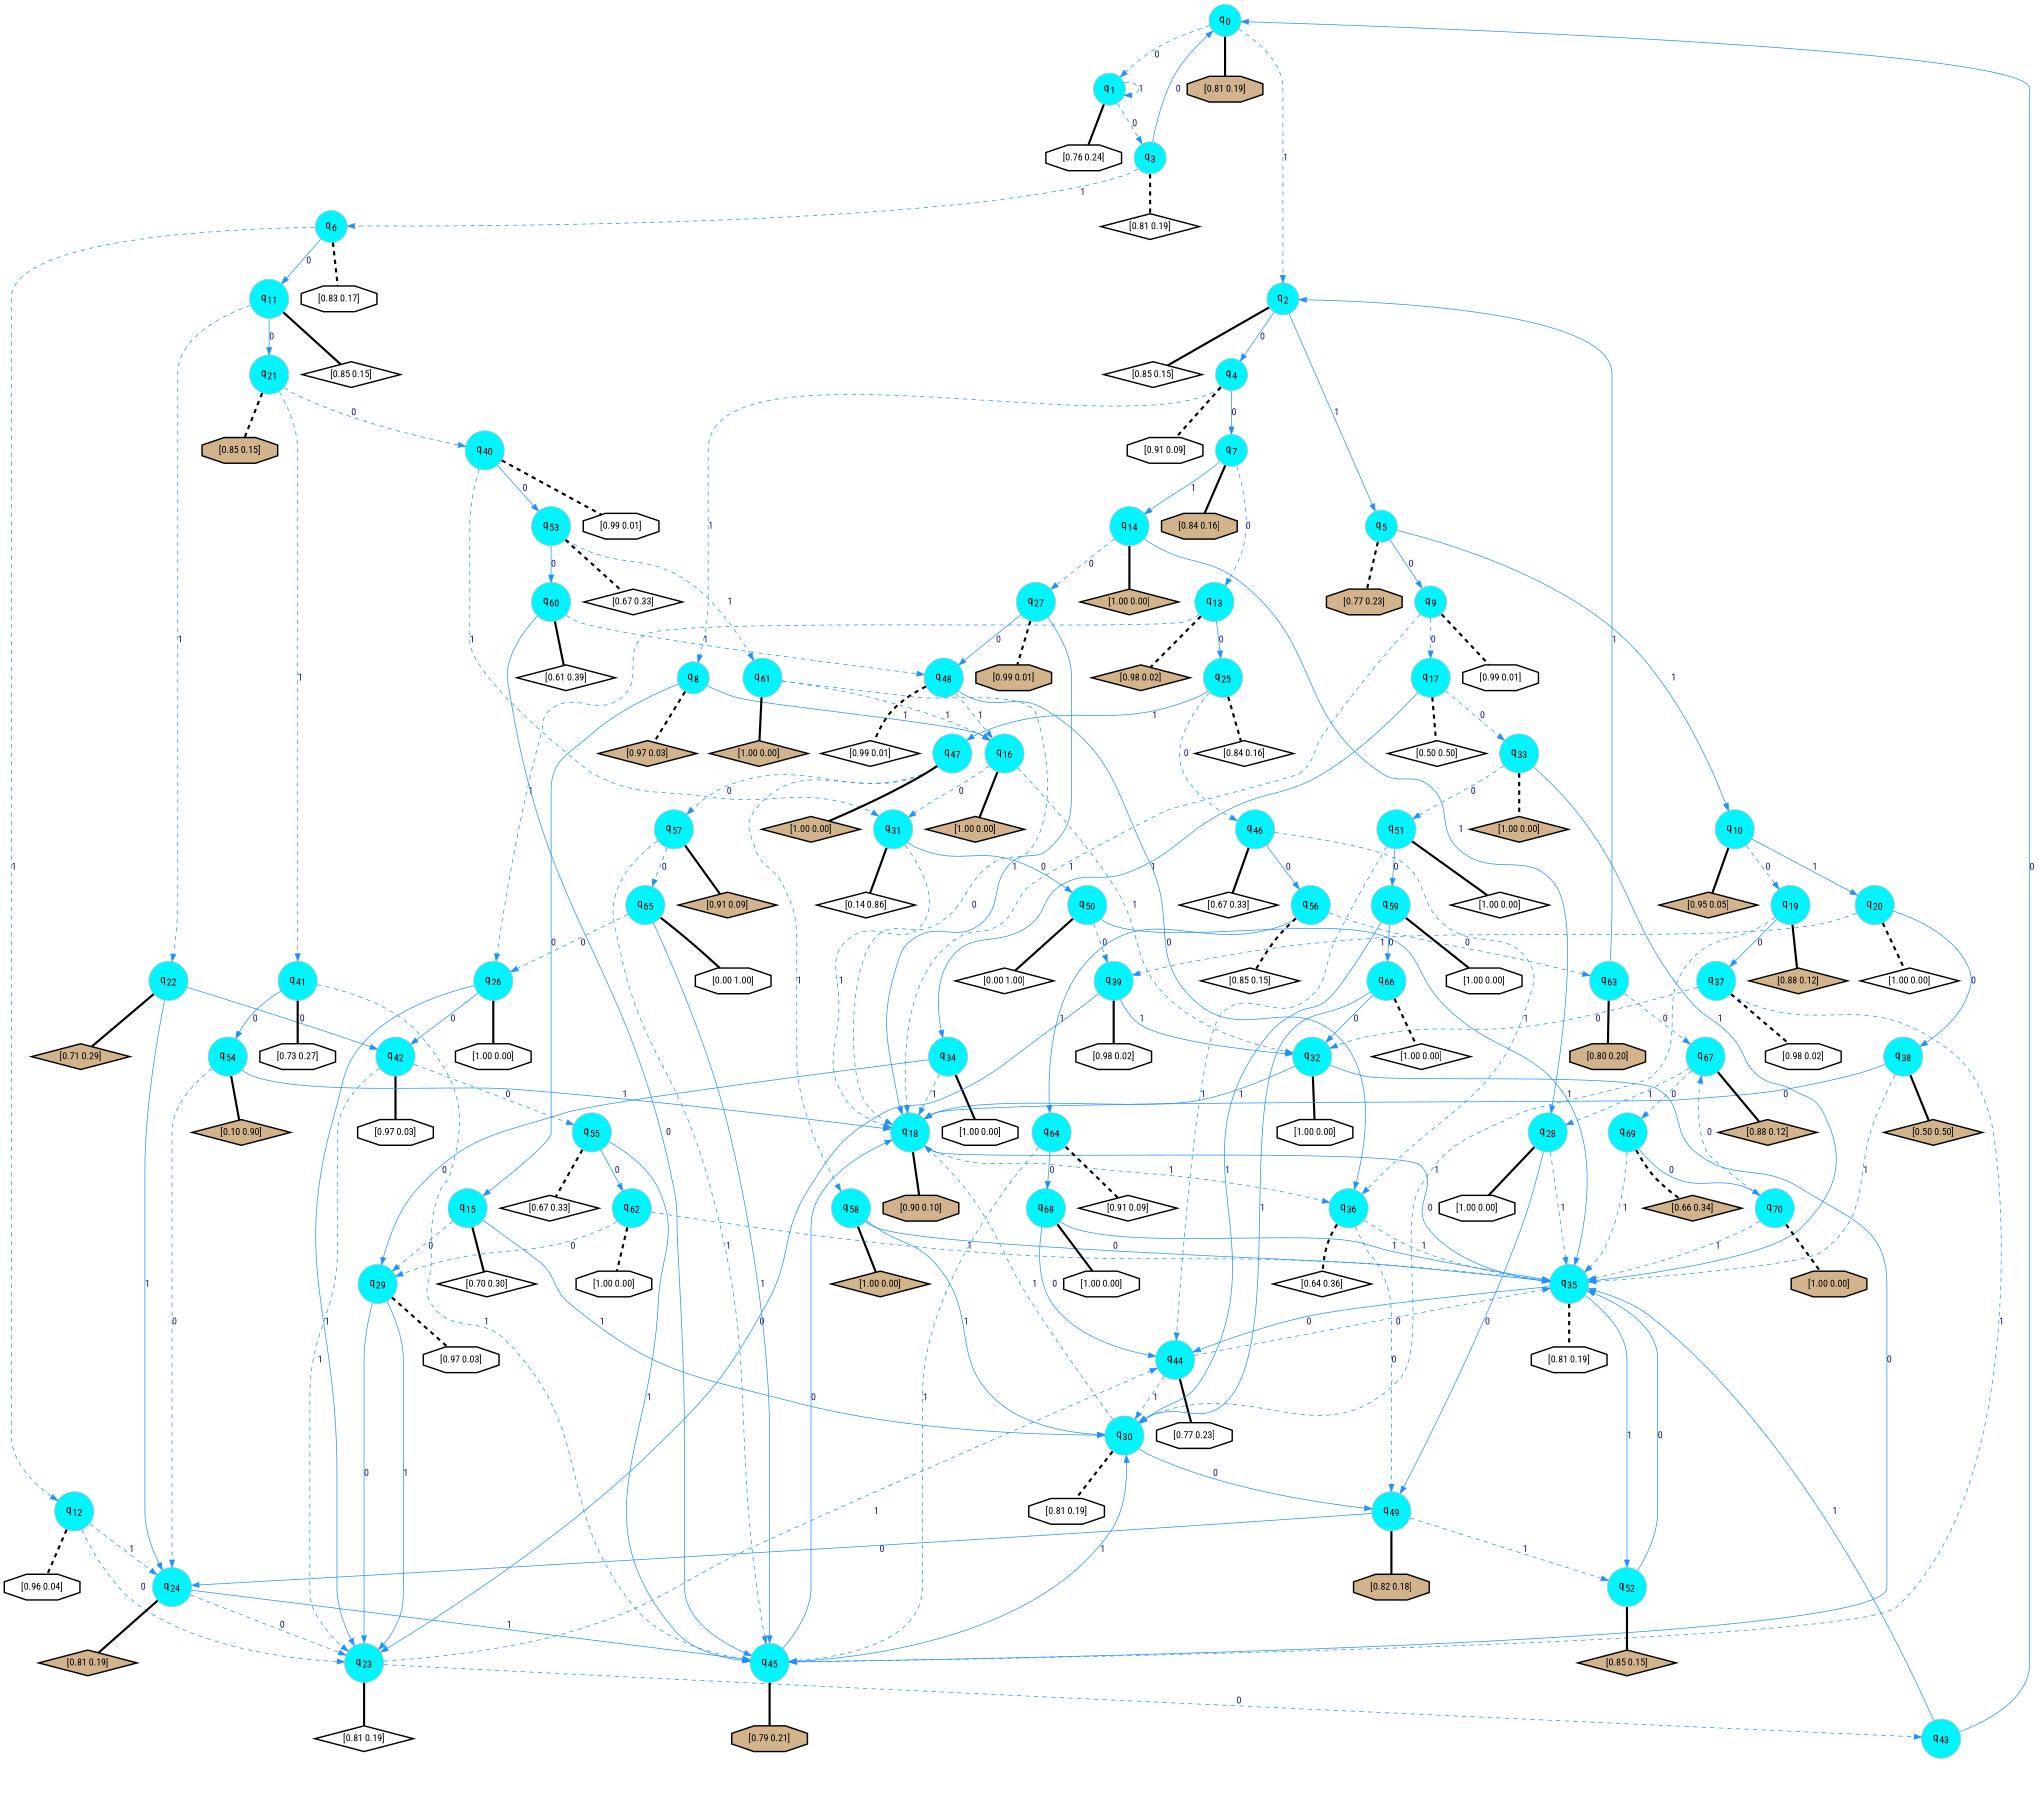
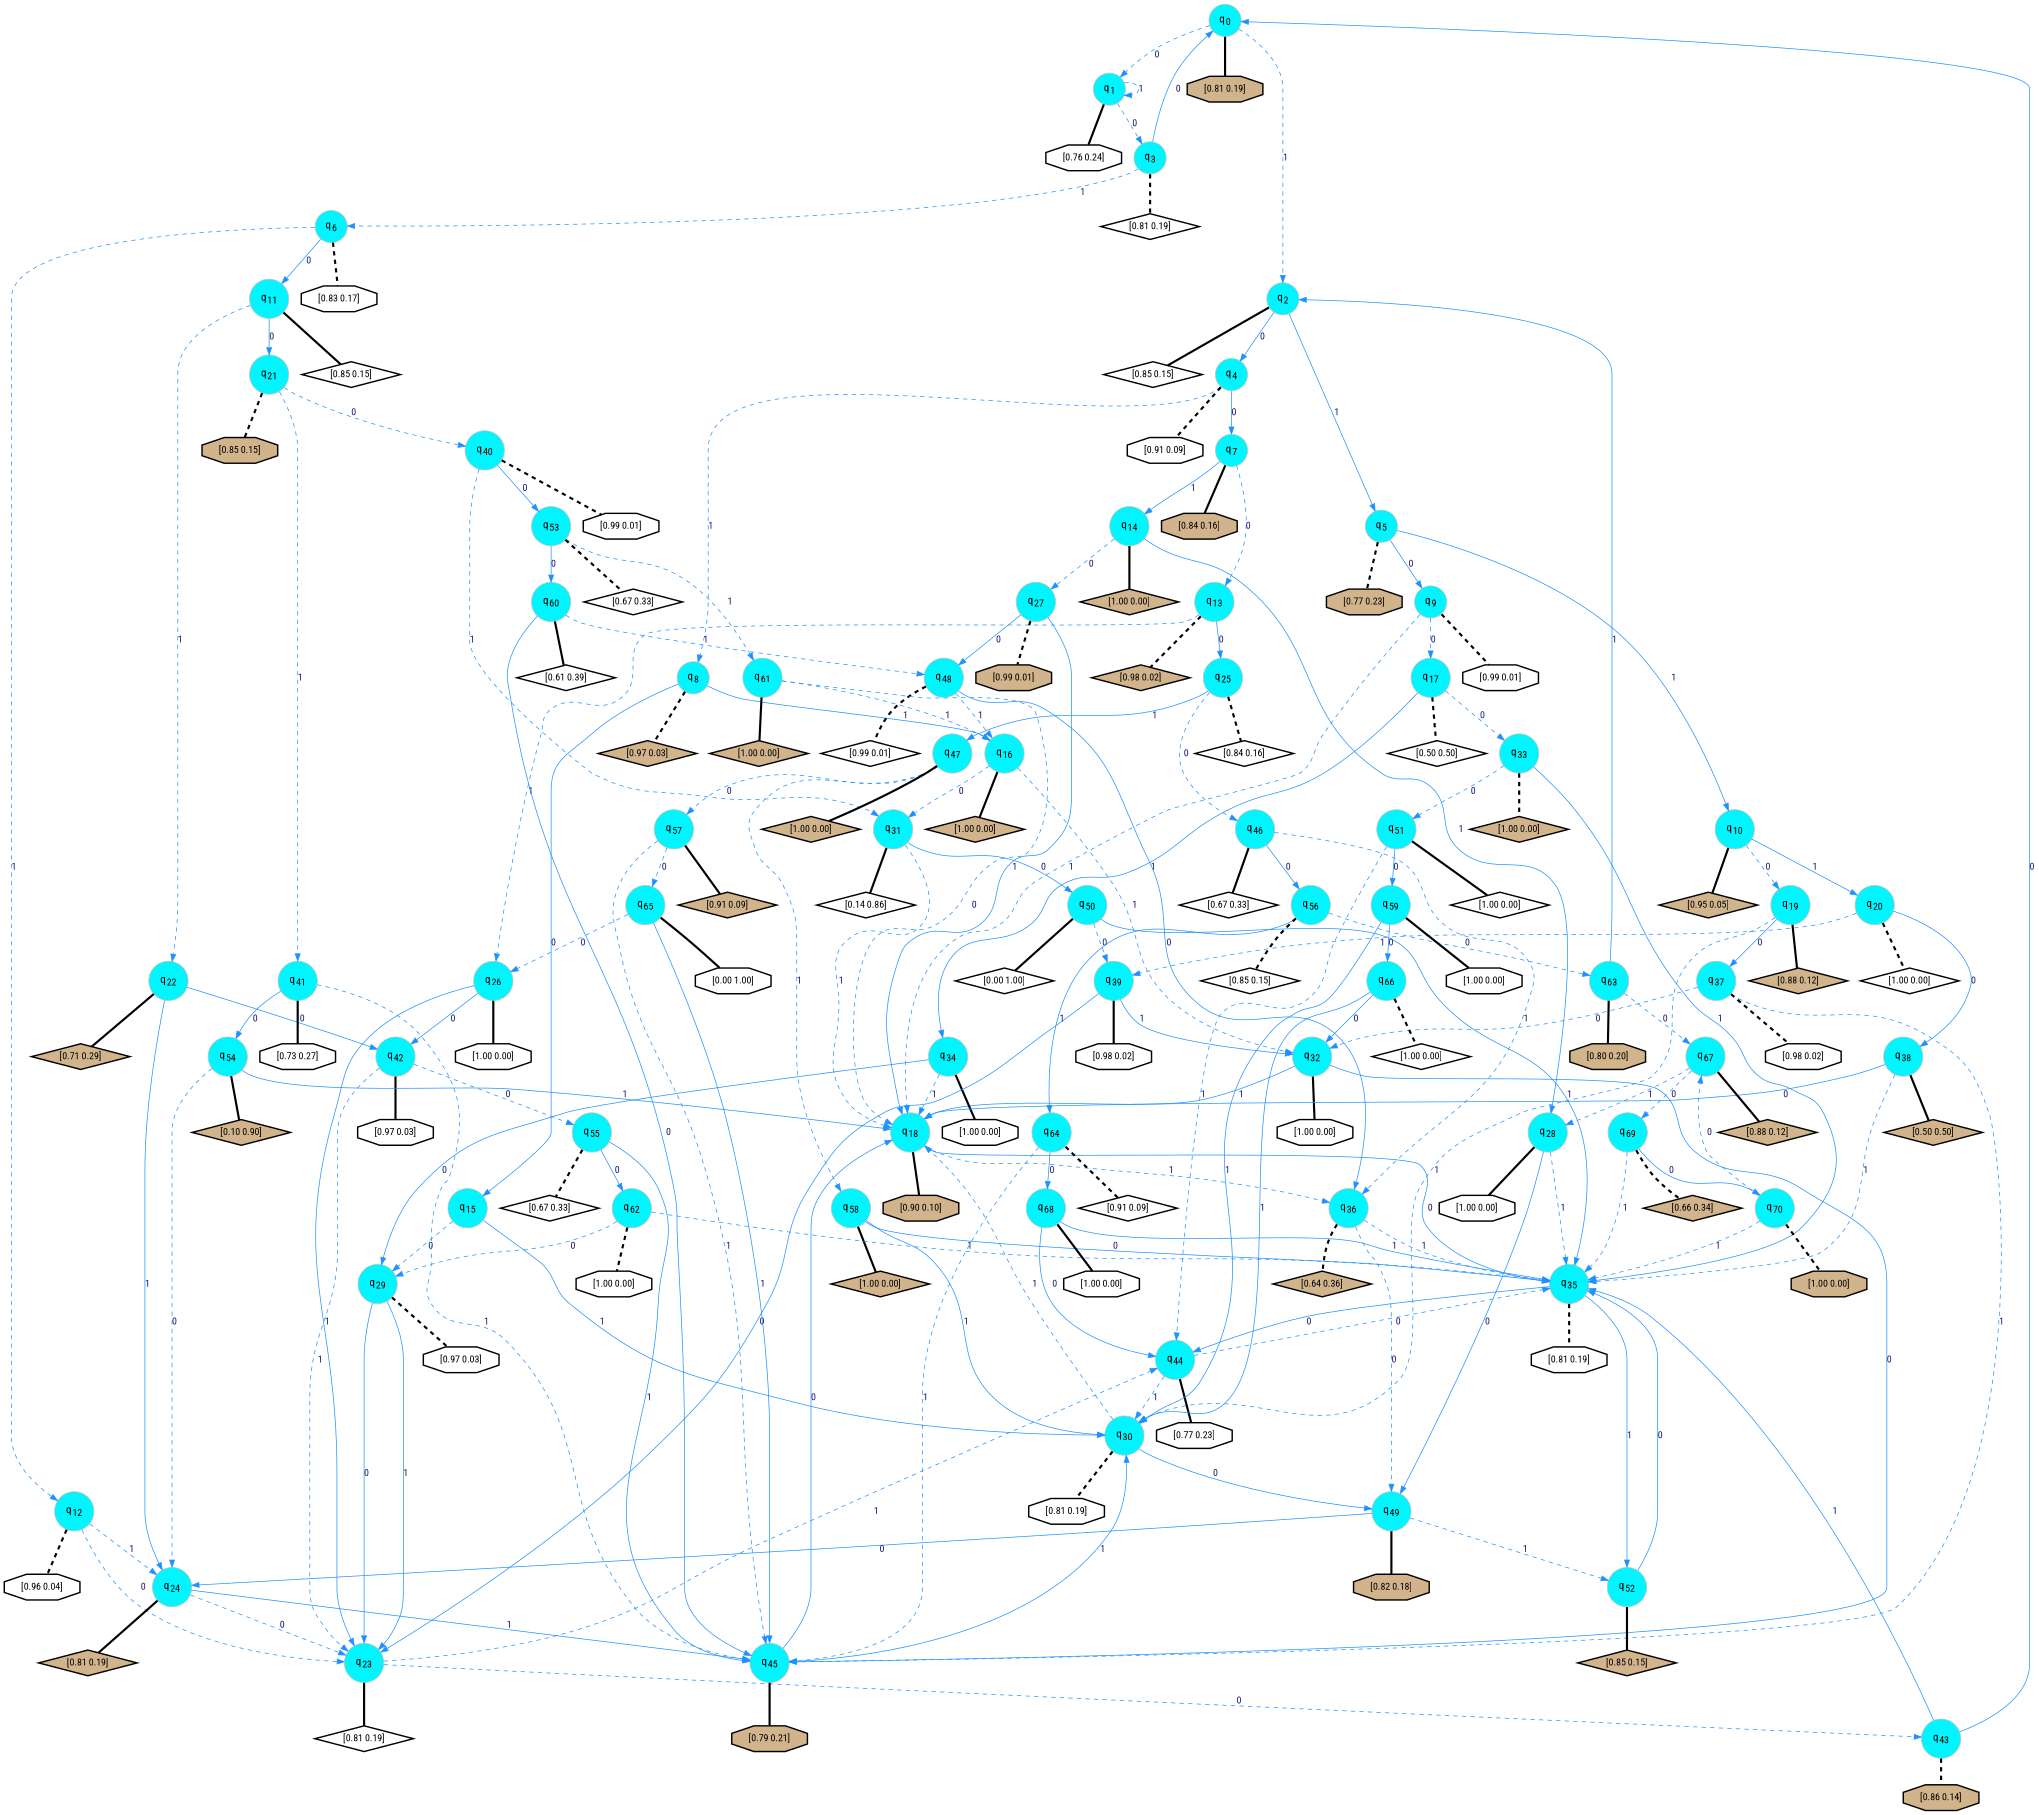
(487, 1284) -> none
(1322, 1284) -> (1322, 1284)
none -> (1941, 1798)
